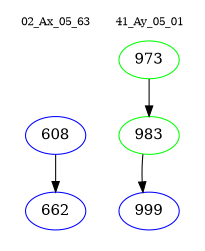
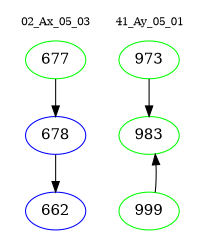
(56, 23) -> (56, 23)
none -> (56, 60)
(56, 135) -> (56, 135)
(142, 168) -> (156, 179)
(149, 211) -> (149, 211)
